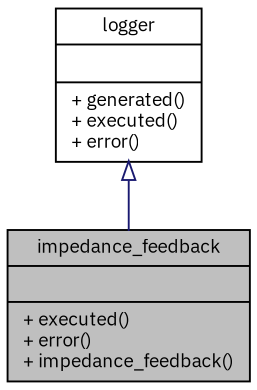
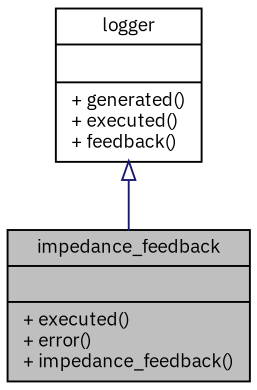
(106, 142) -> (124, 142)
